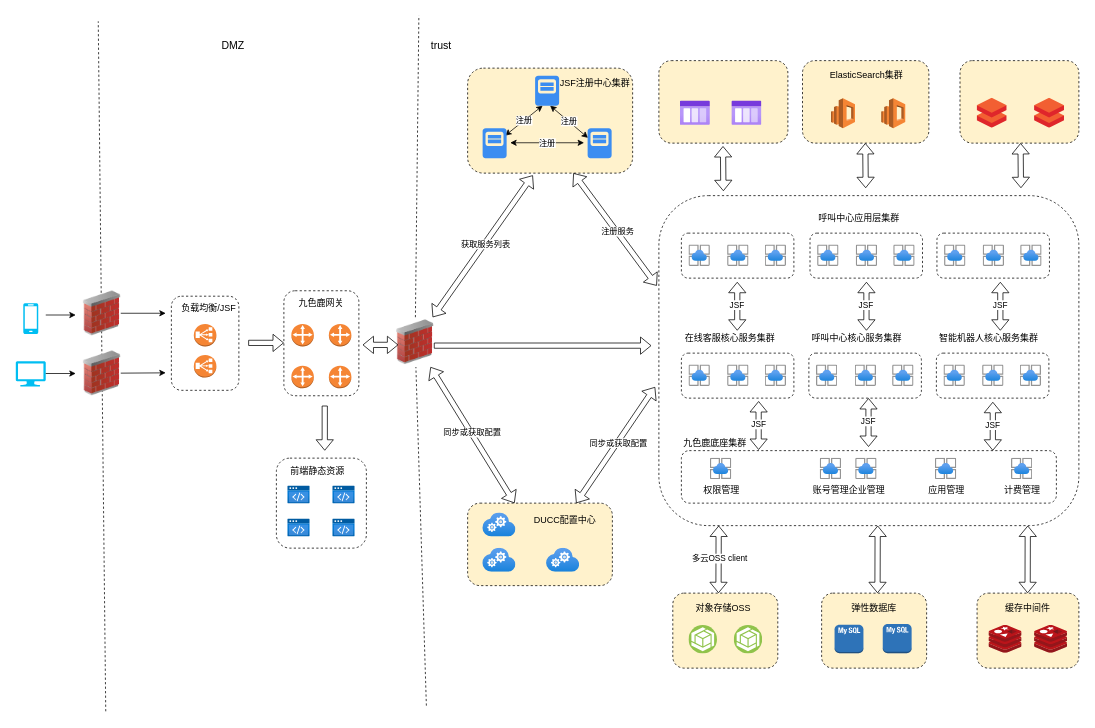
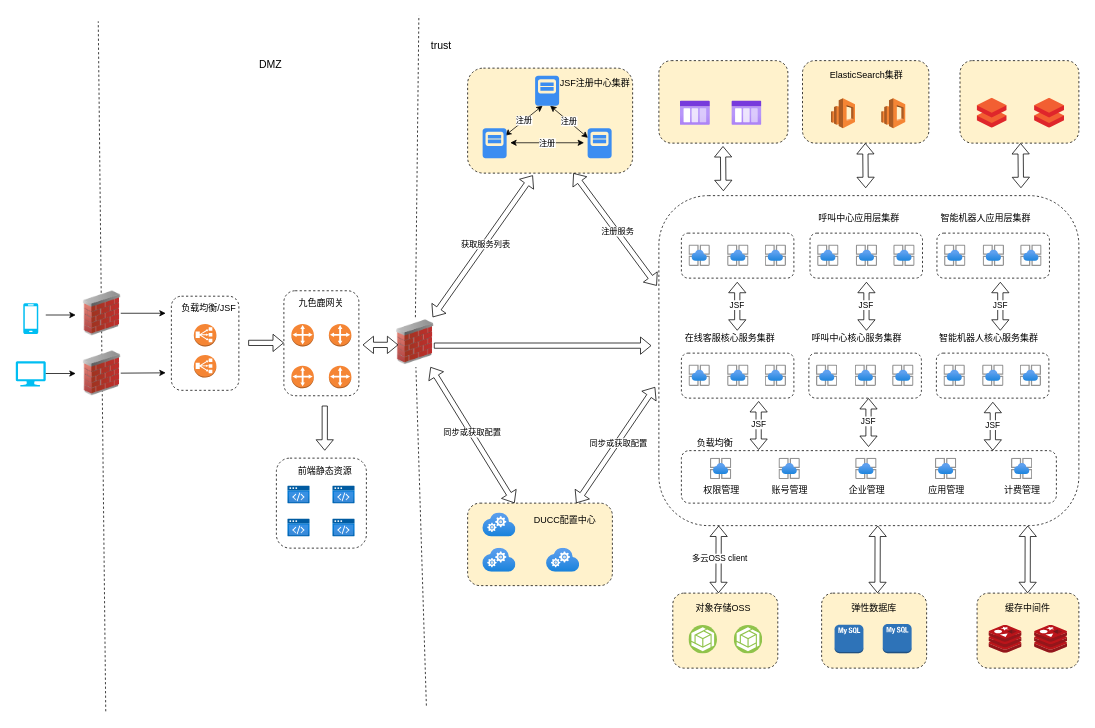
(233, 45) -> (271, 64)
none -> (986, 218)
(715, 443) -> (715, 443)
(831, 469) -> (790, 469)
(318, 471) -> (325, 471)
